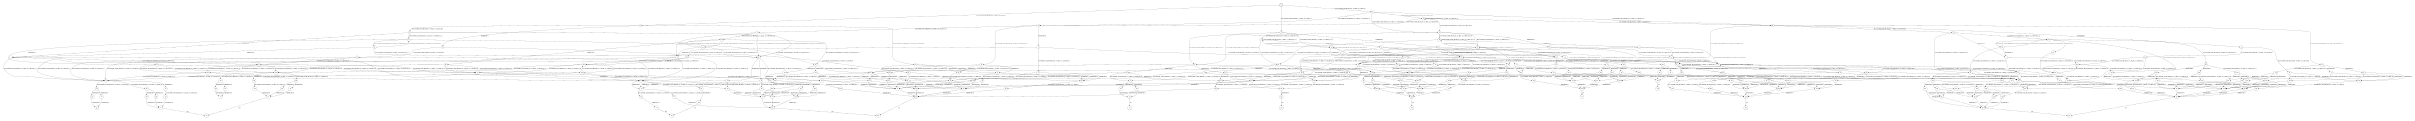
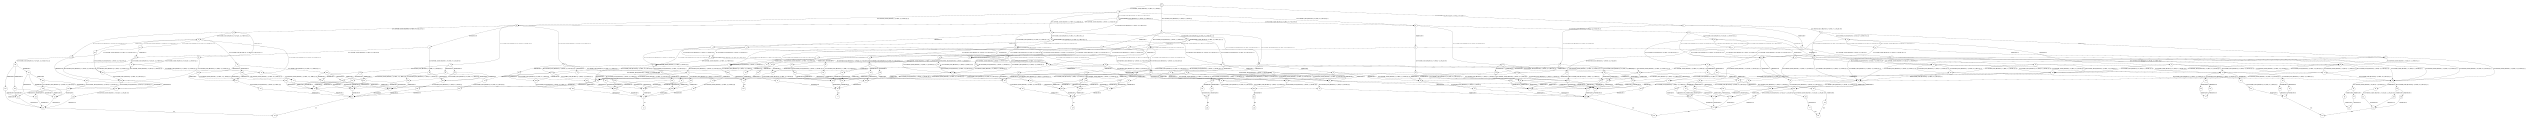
(1992, 75) -> (35, 77)
